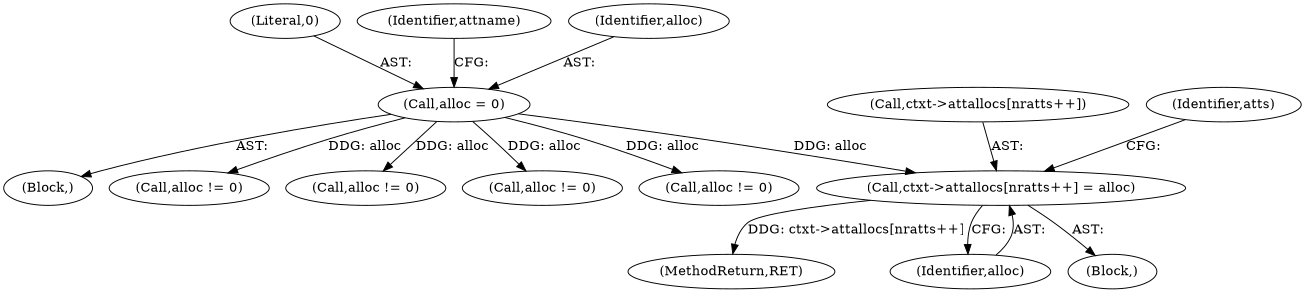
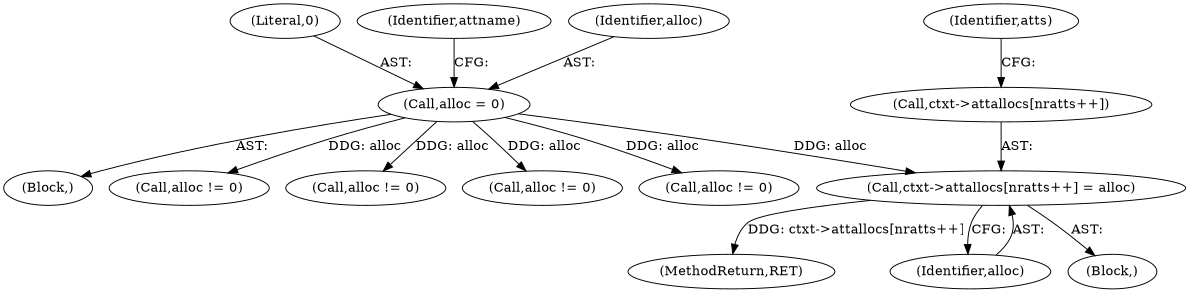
(1119, 144) -> (1001, 58)
